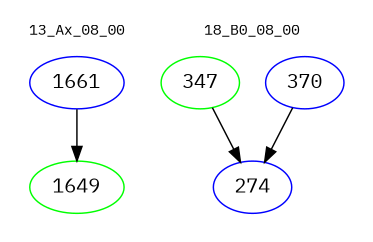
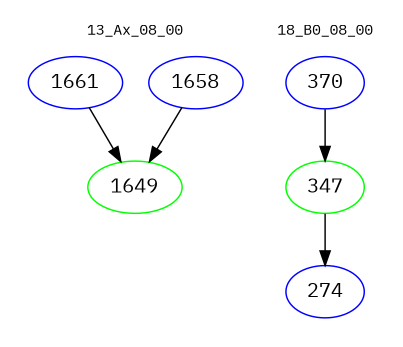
none -> (196, 83)
(282, 128) -> (325, 128)
